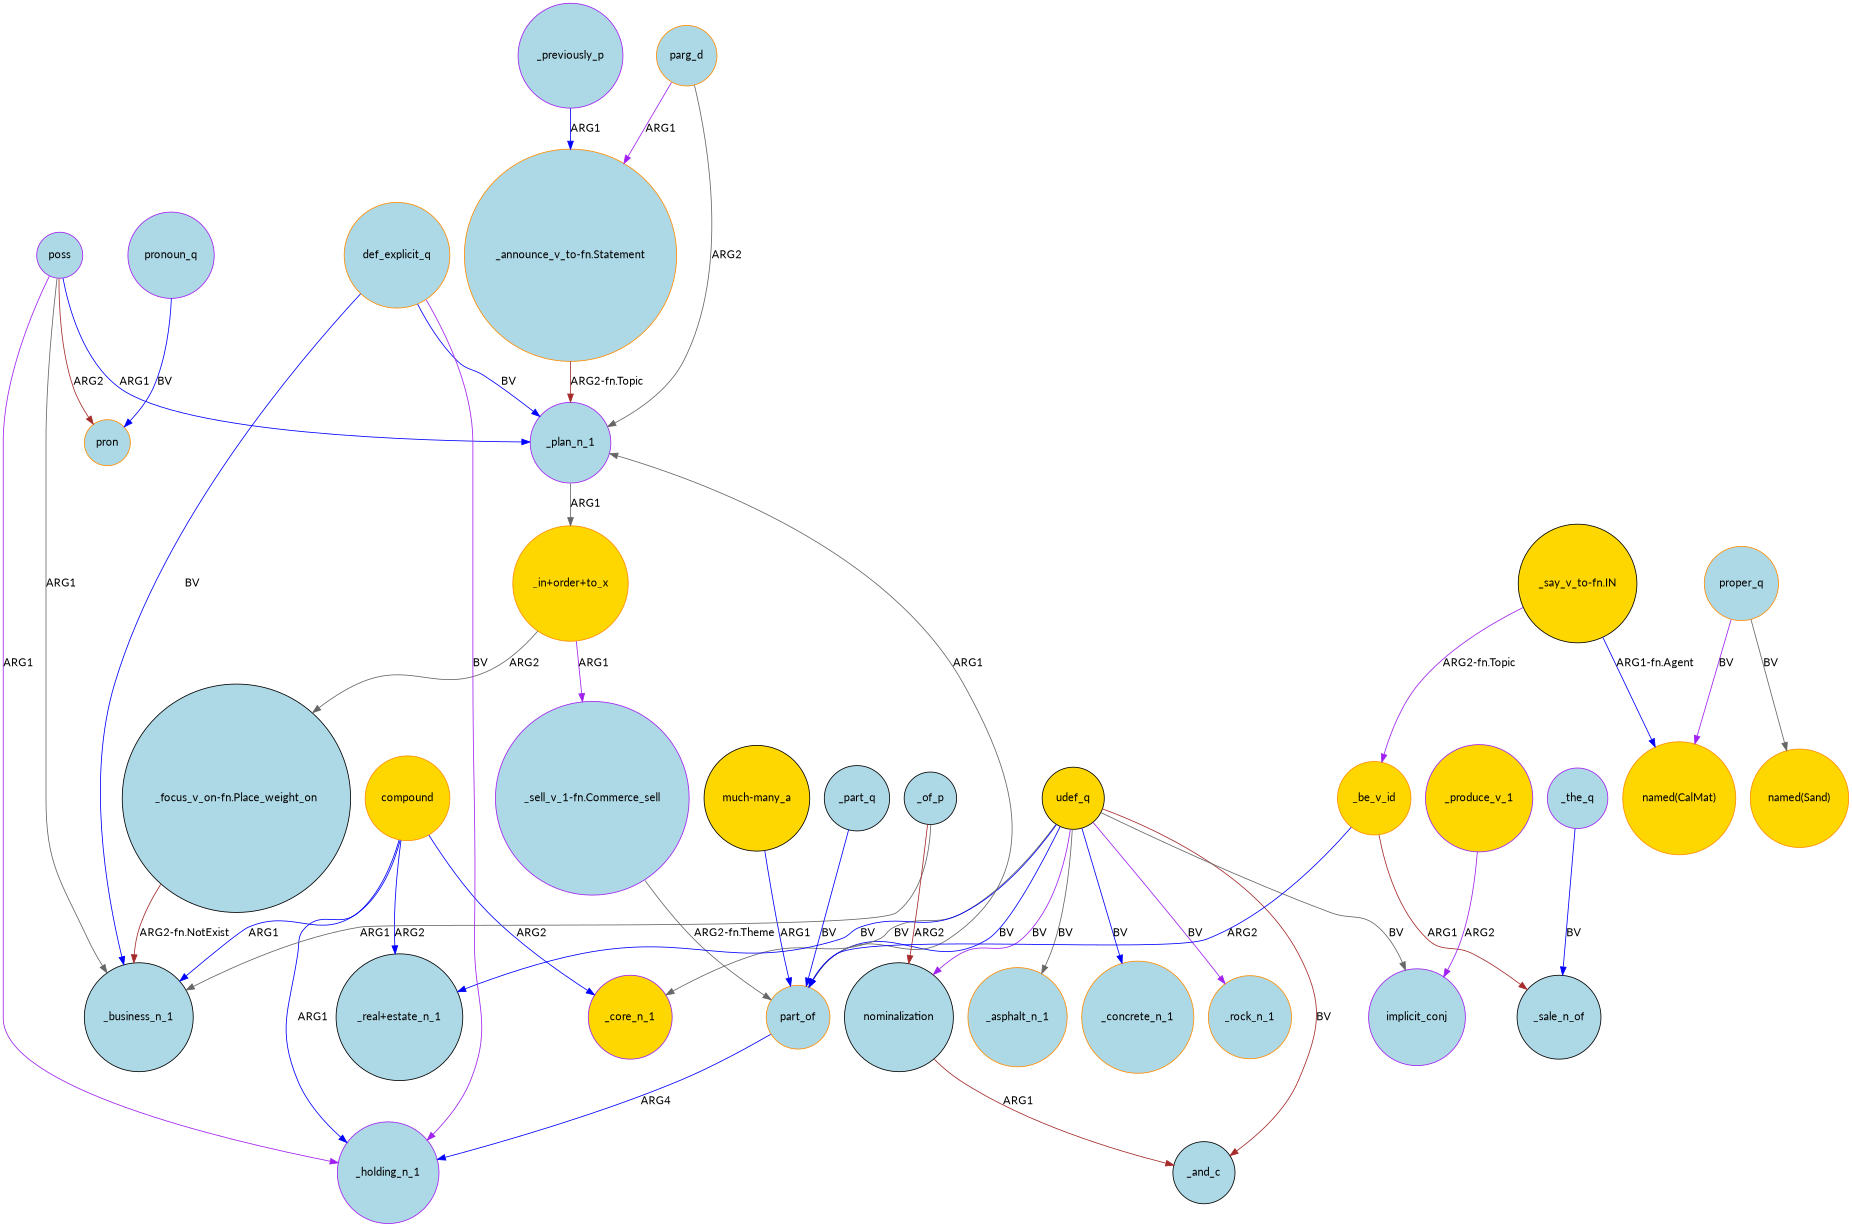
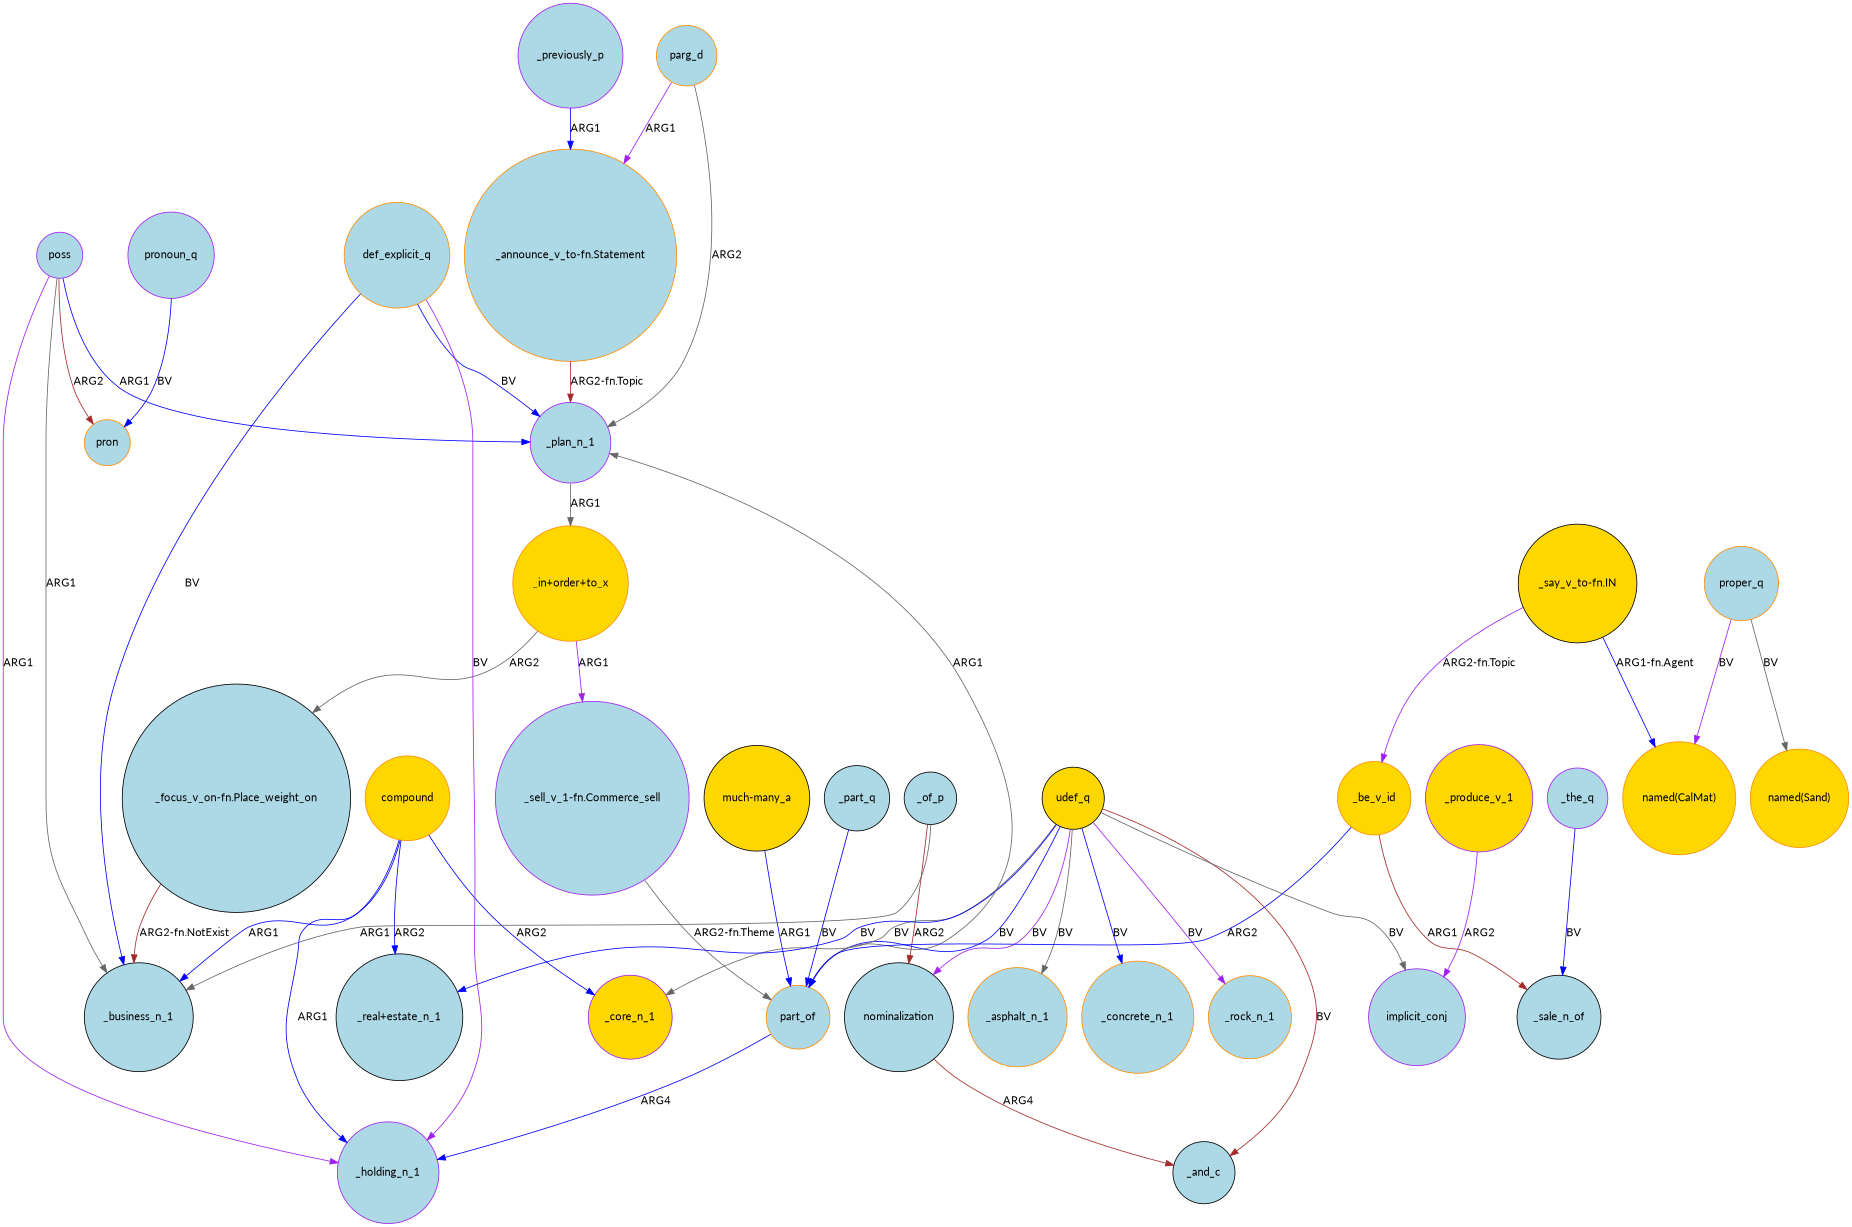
(1018, 1101) -> (1018, 1101)
